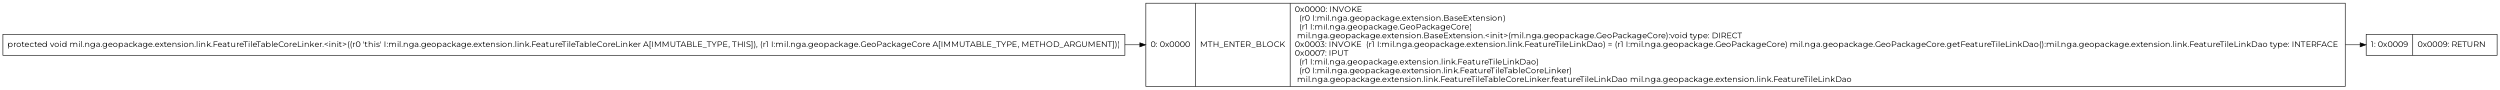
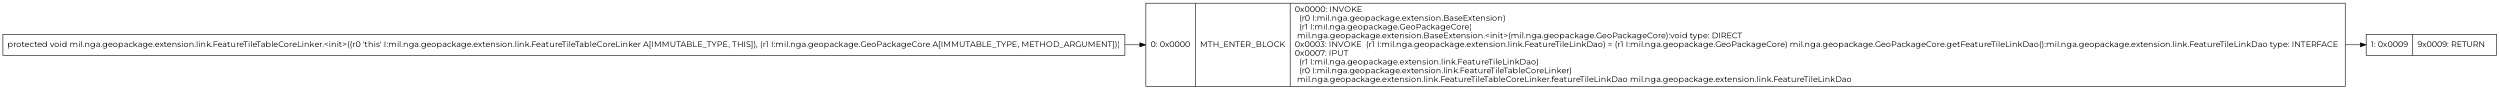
(2455, 45) -> (2455, 45)
